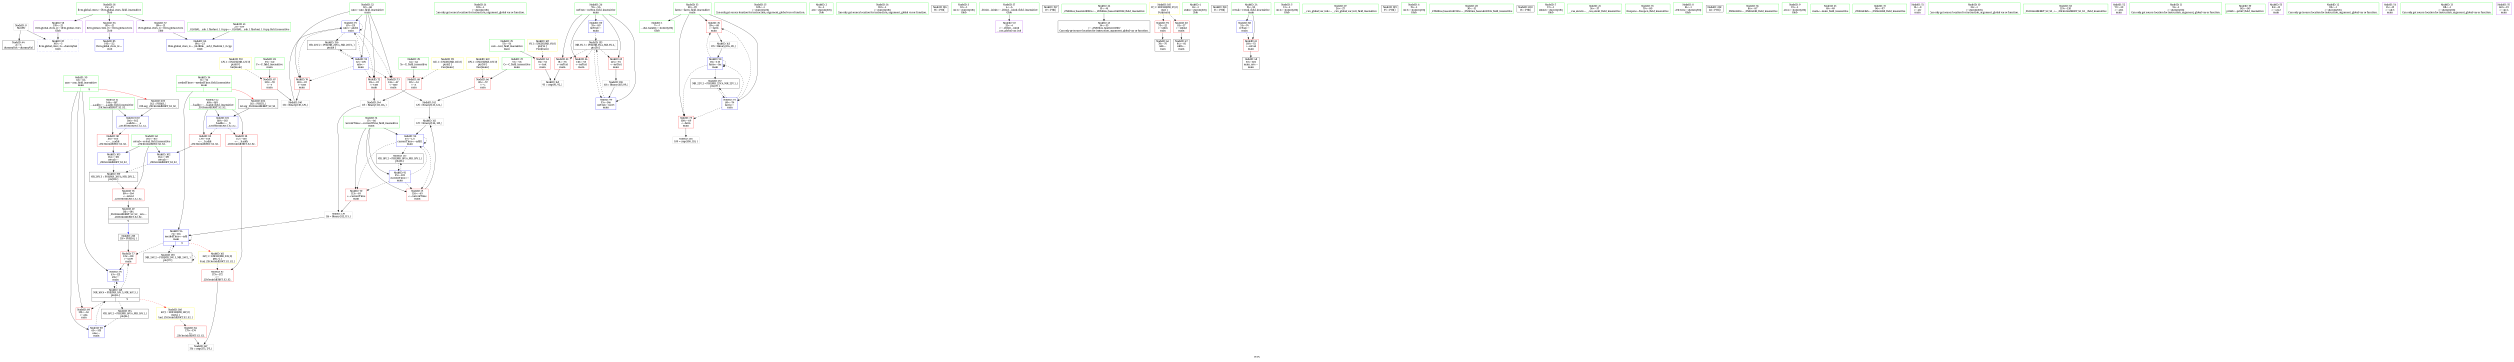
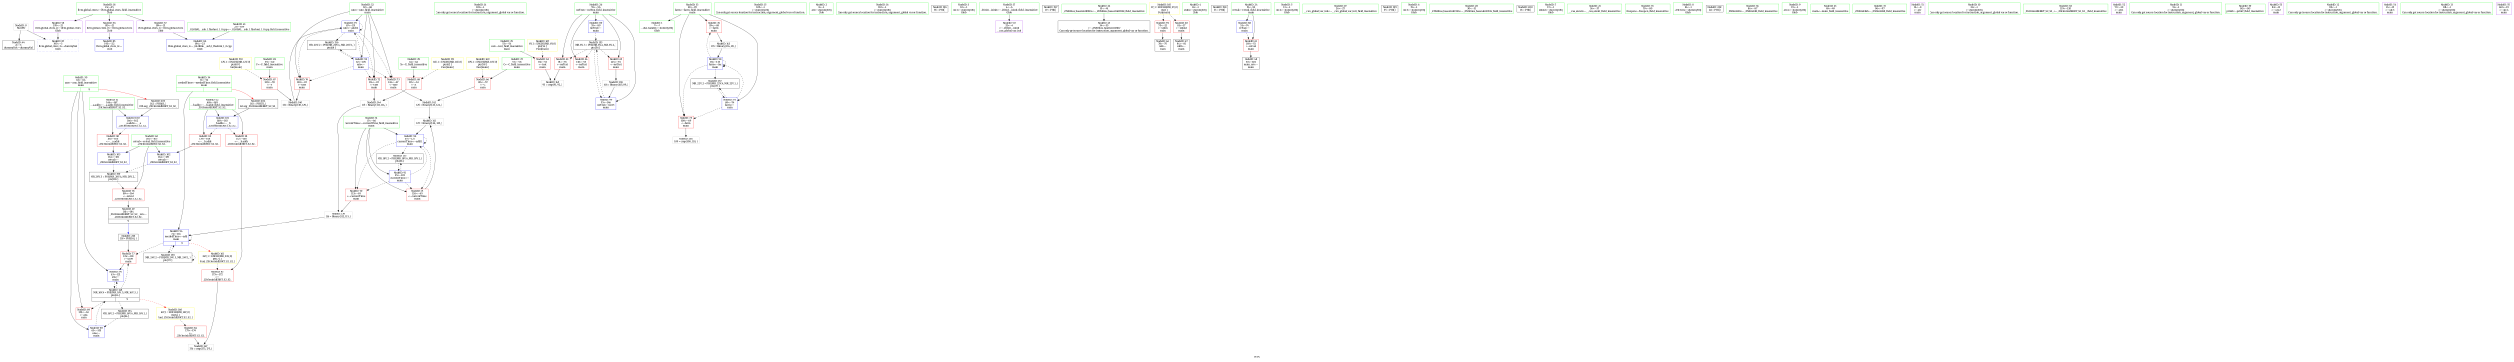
(750, 60) -> none
